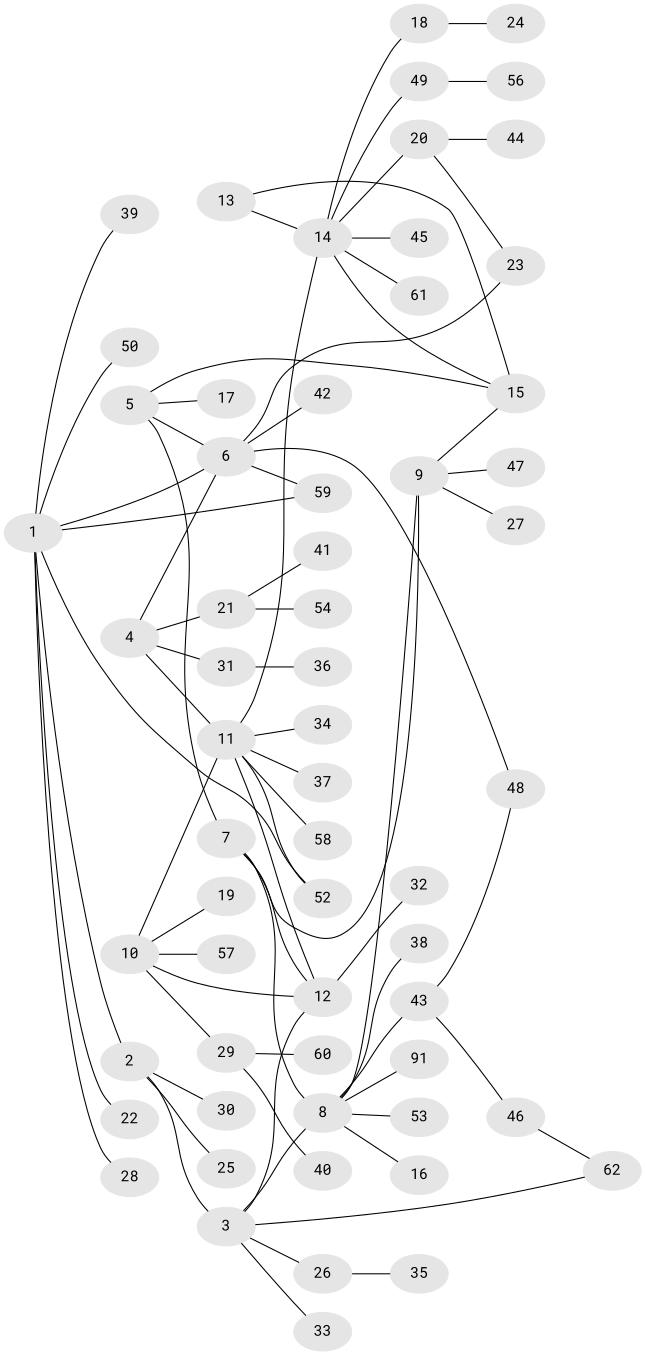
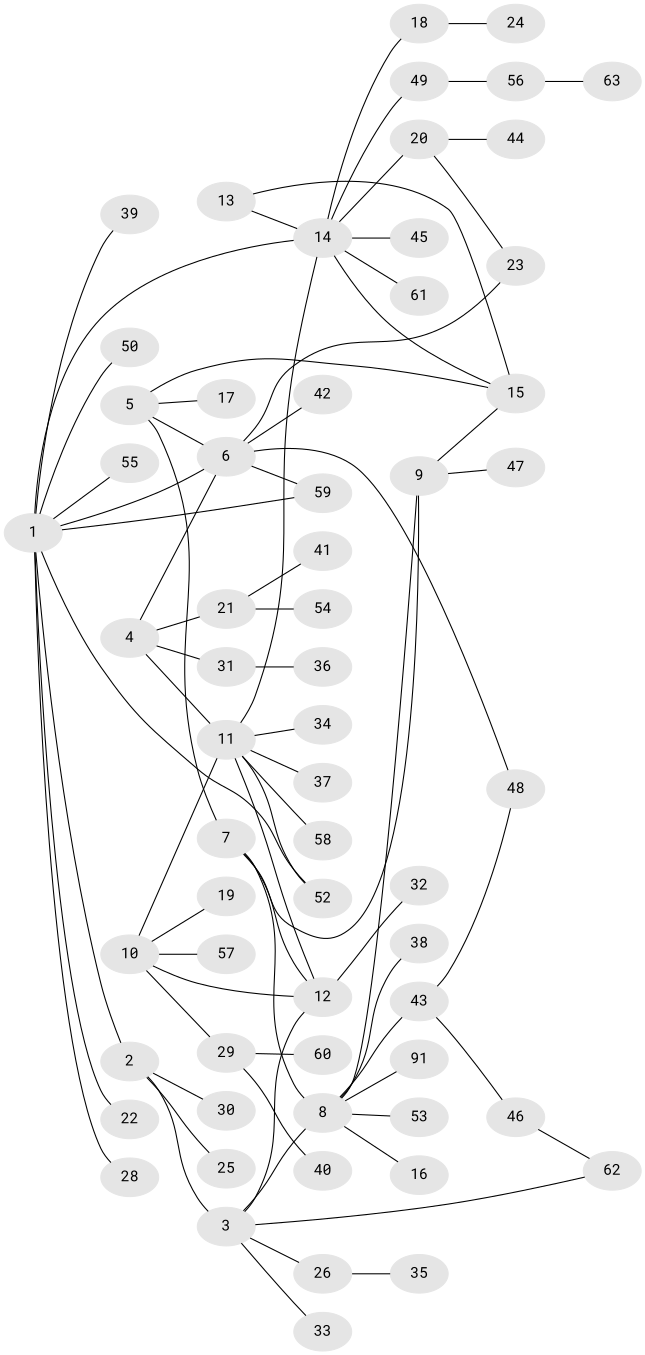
none -> (612, 81)
none -> (102, 318)
none -> (130, 463)
(516, 525) -> none
